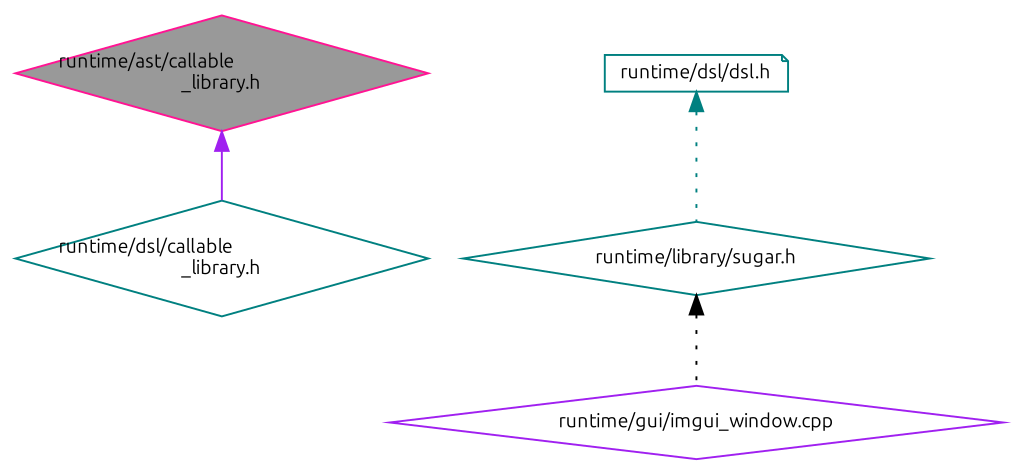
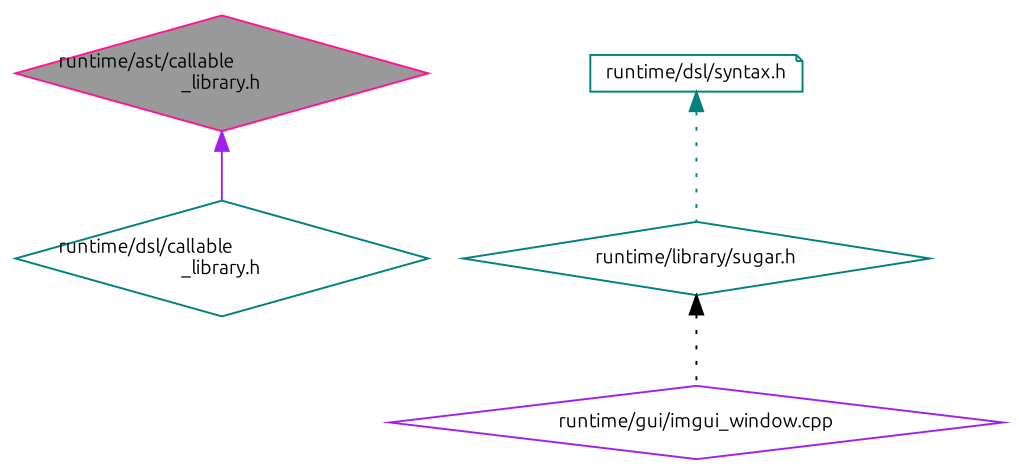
(696, 73) -> (696, 73)
